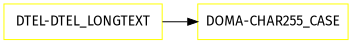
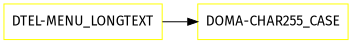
(83, 22) -> (83, 22)
